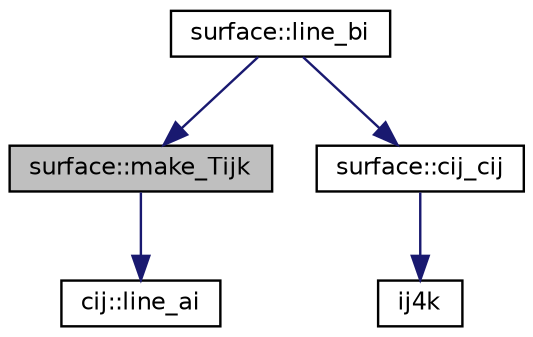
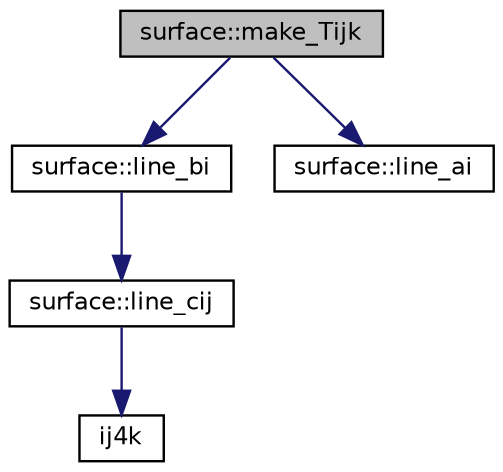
(220, 93) -> (195, 93)
(420, 169) -> (122, 303)
(141, 303) -> (384, 169)
